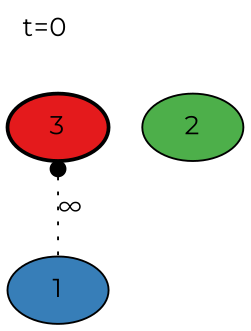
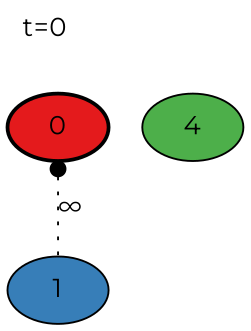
(58, 127) -> (58, 127)
(193, 127) -> (193, 127)
